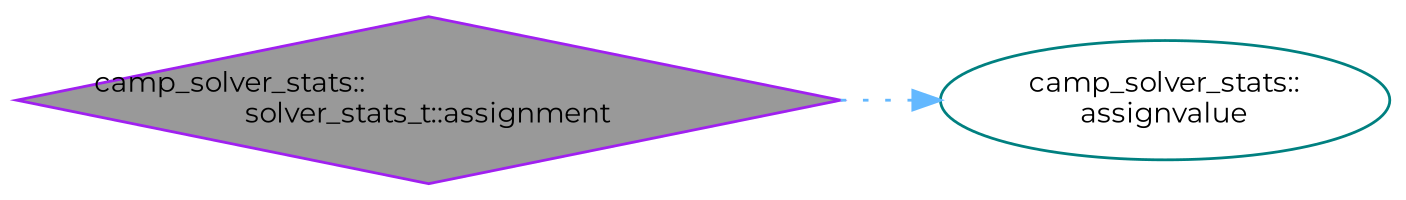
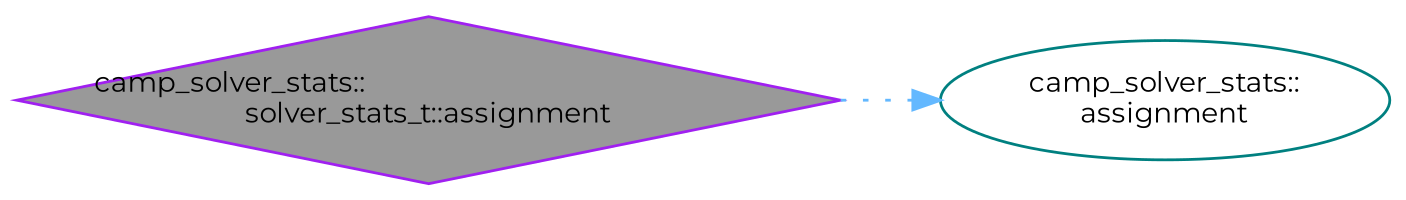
(1165, 100) -> (1165, 100)
